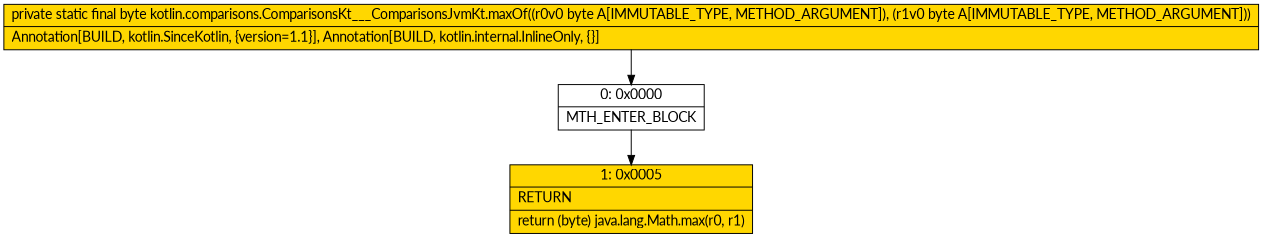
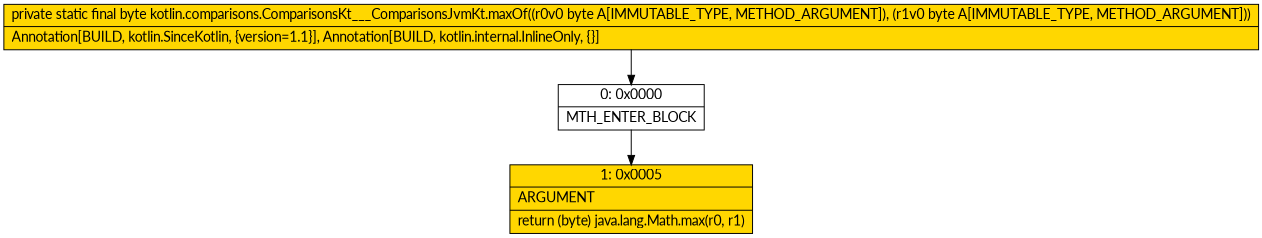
(545, 198) -> (556, 198)
